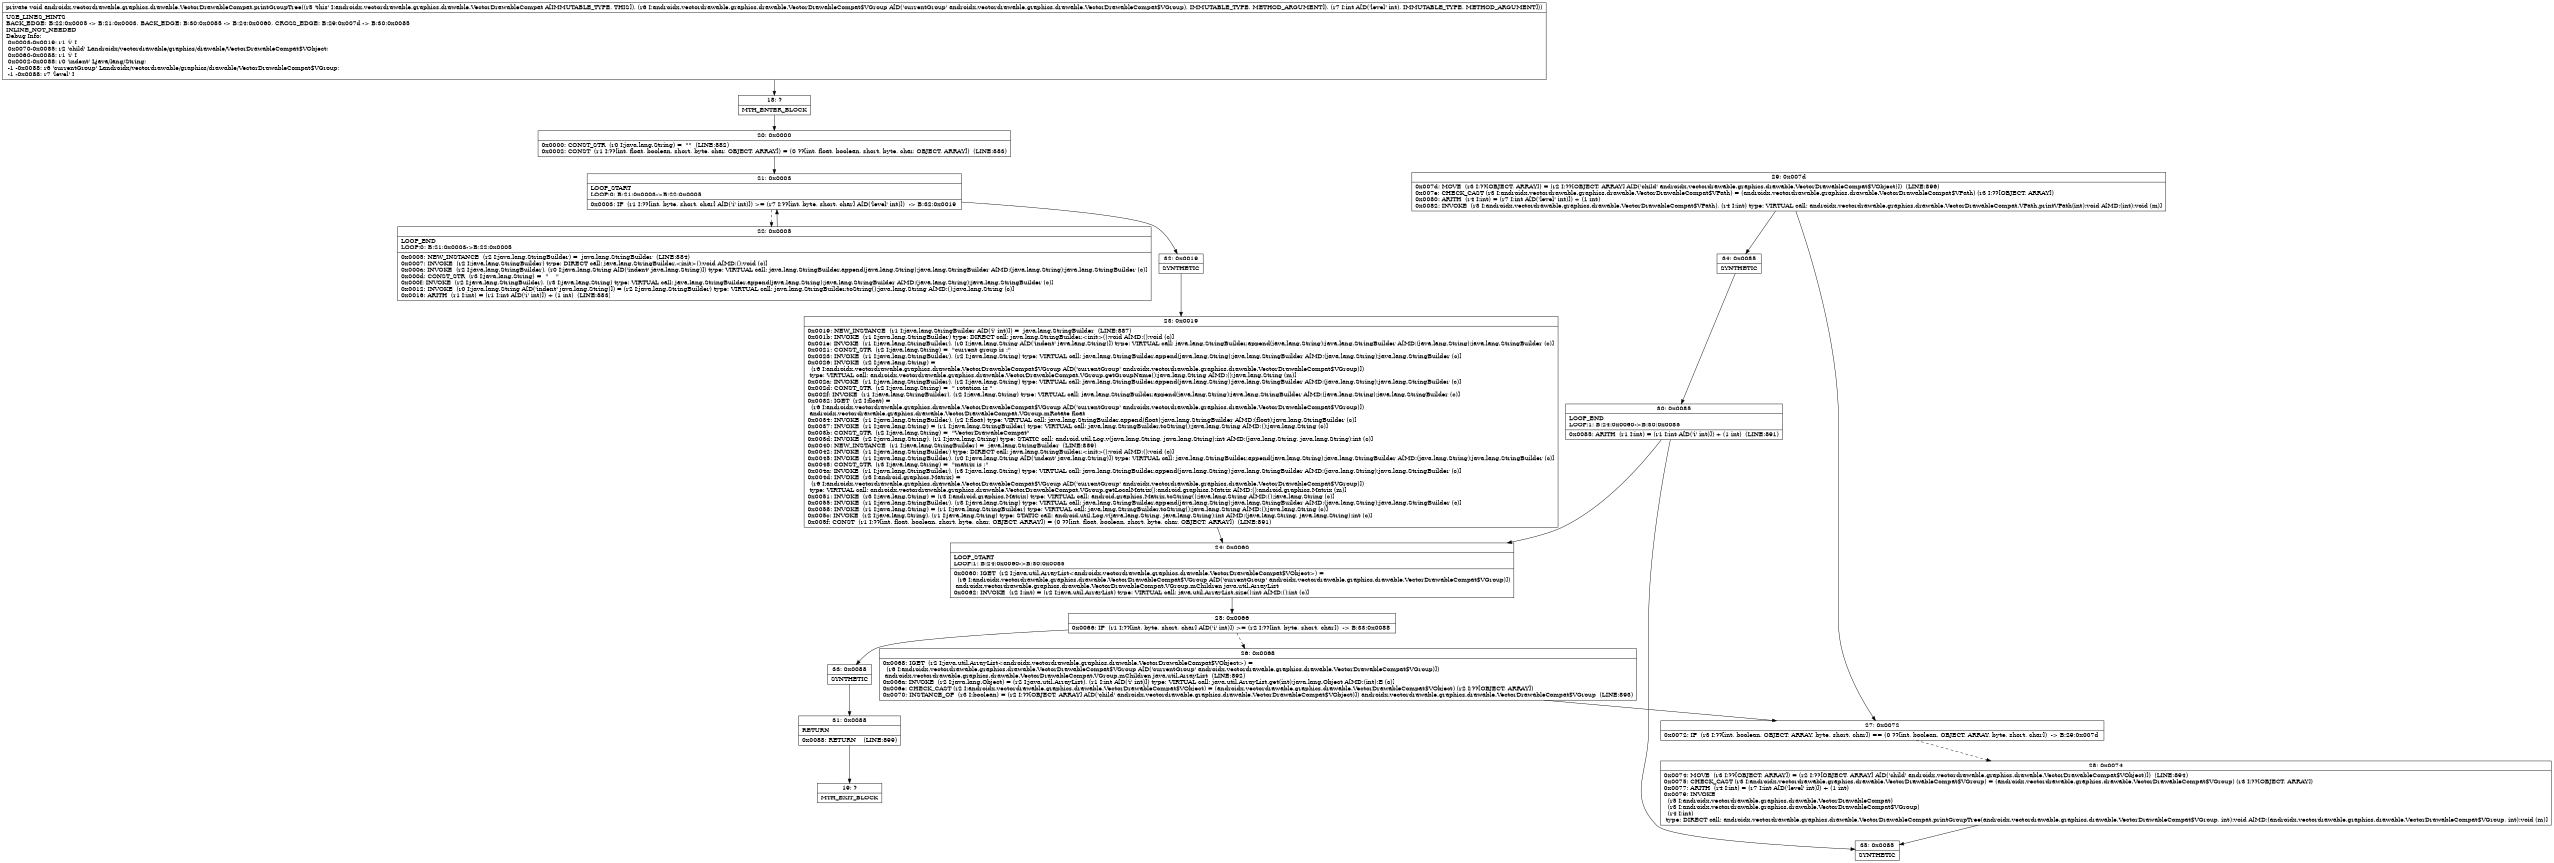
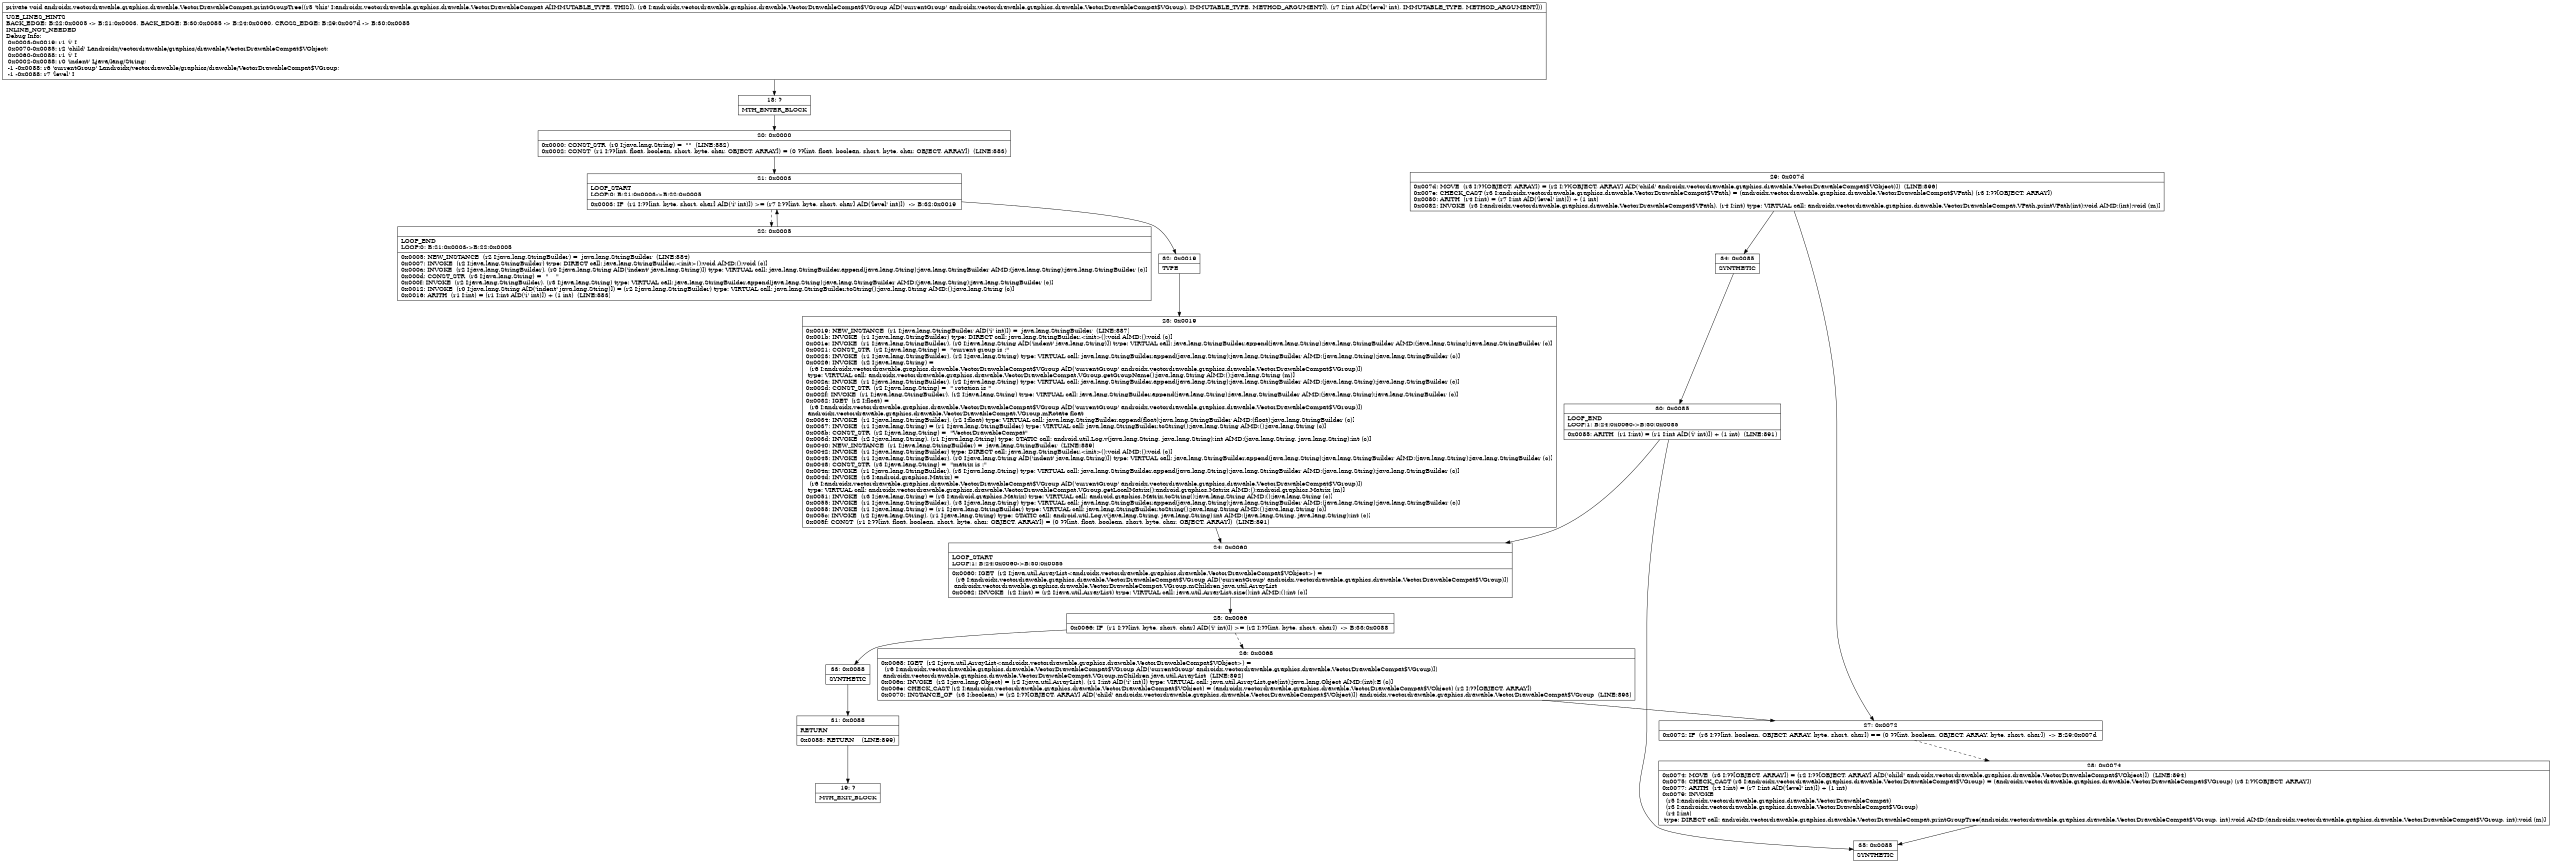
(1181, 268) -> (1170, 268)
